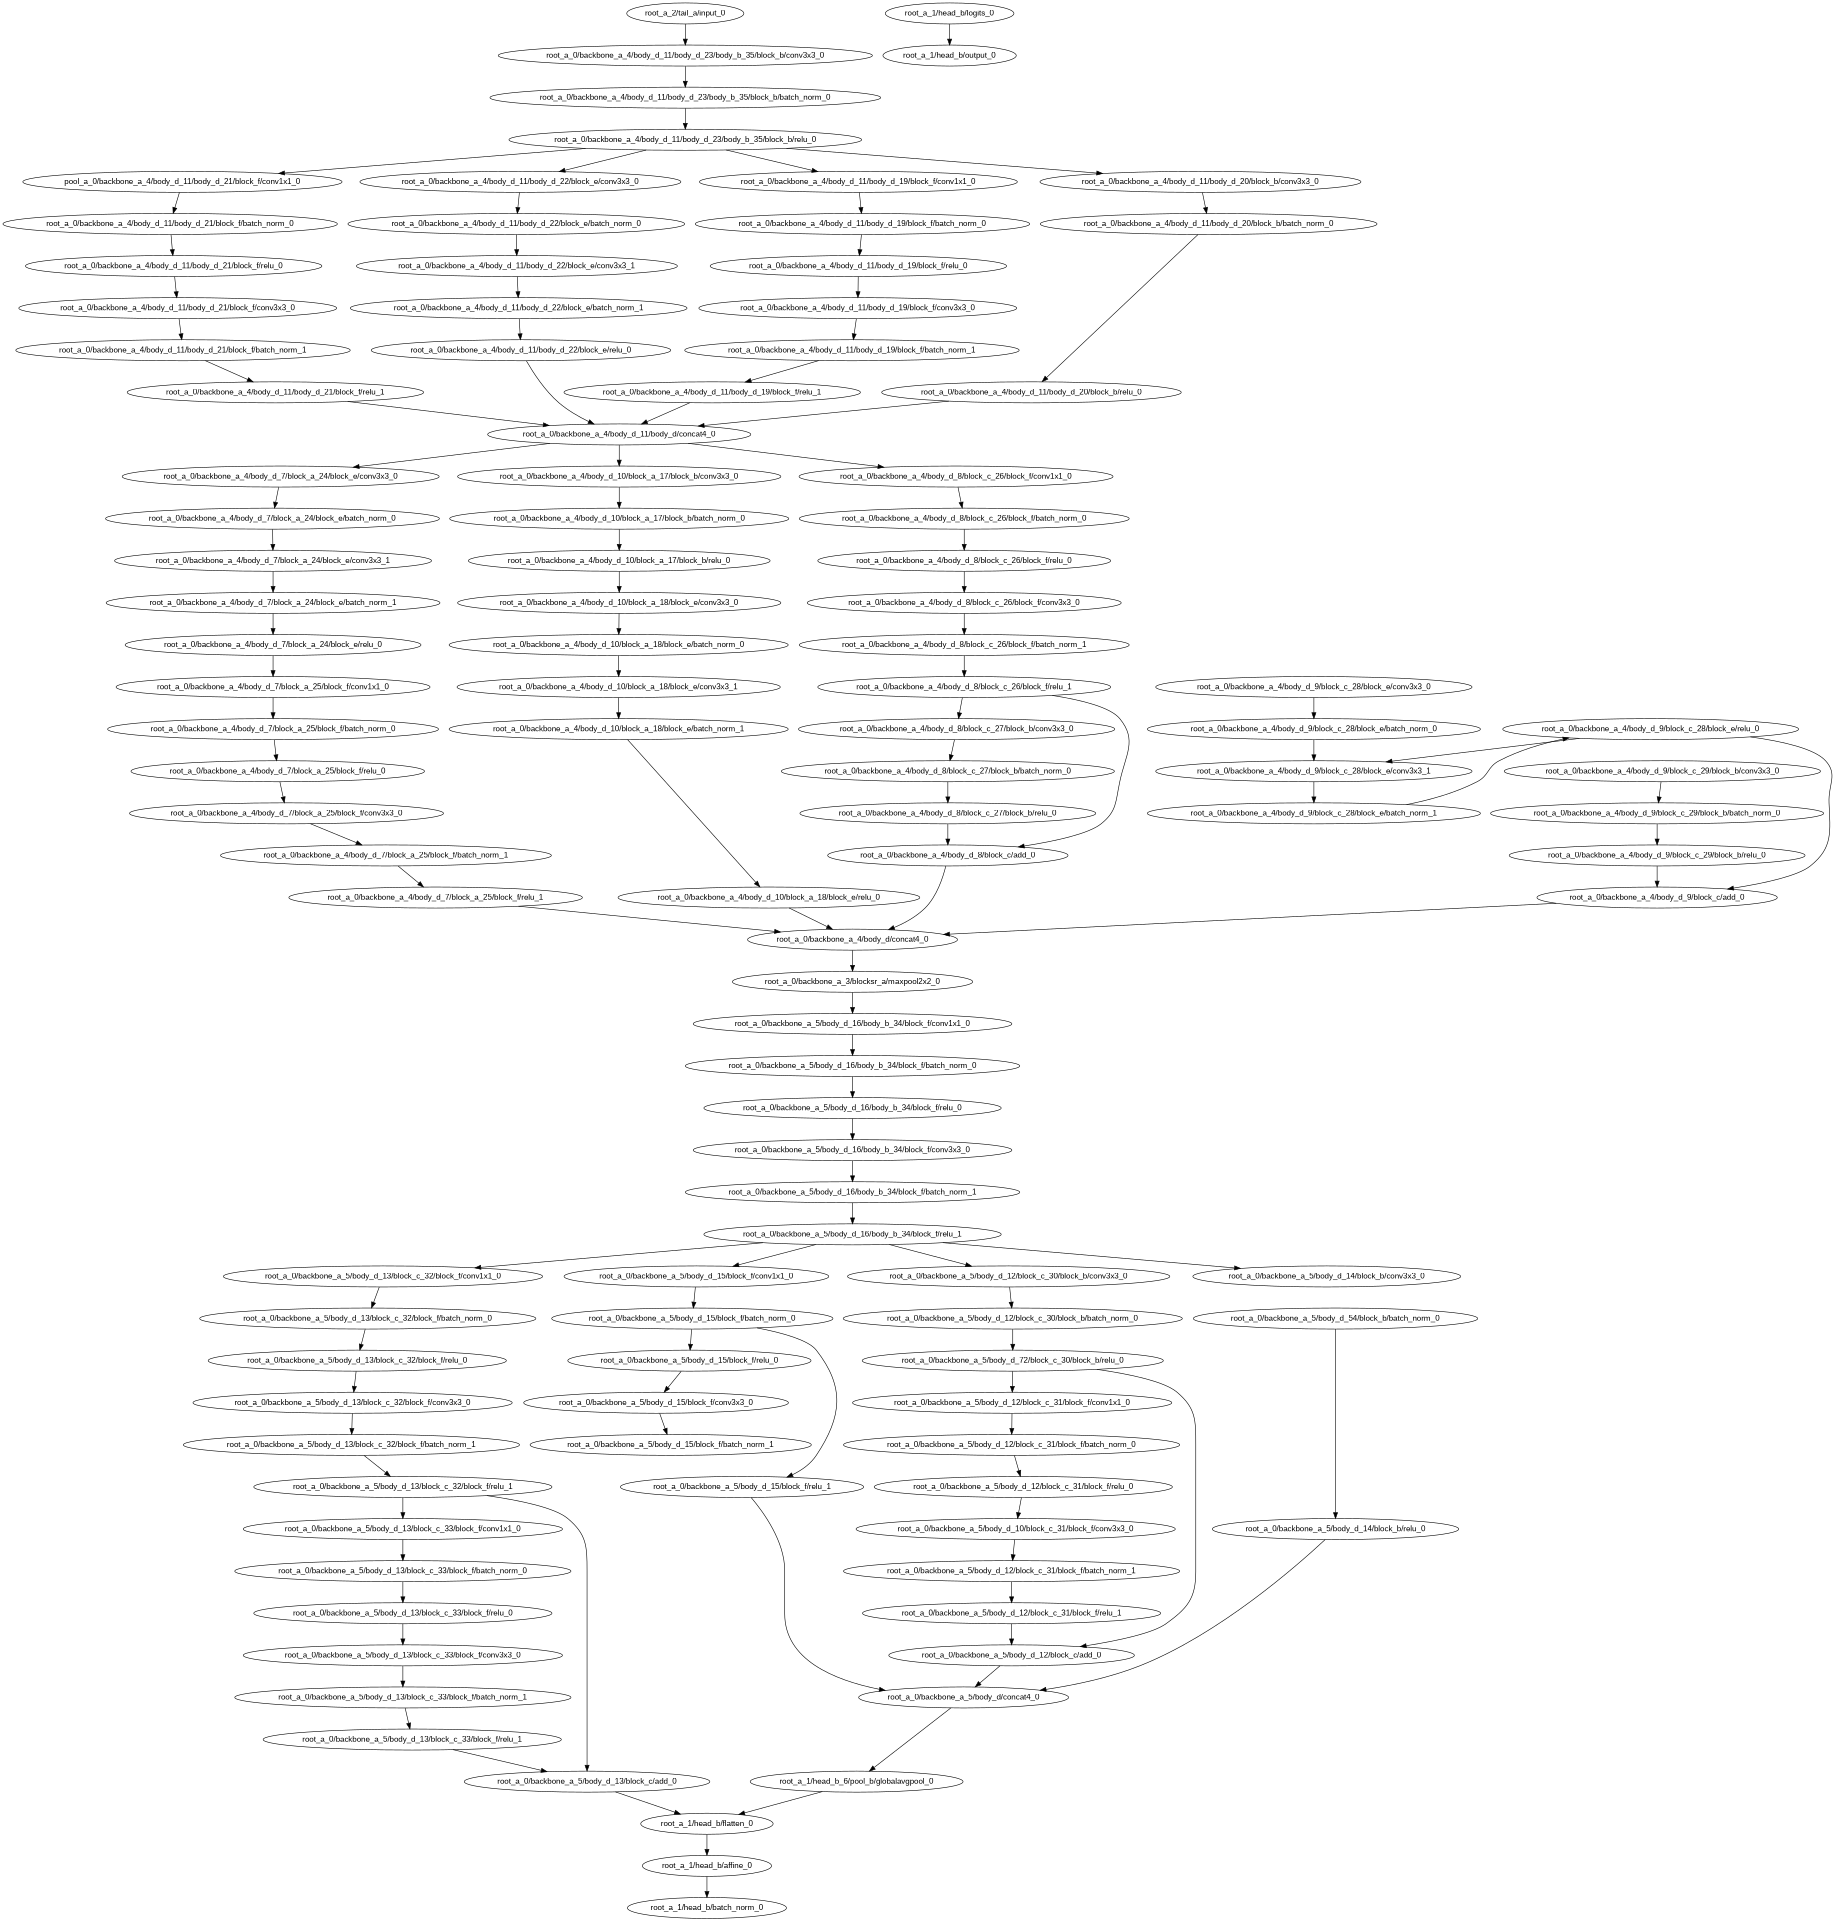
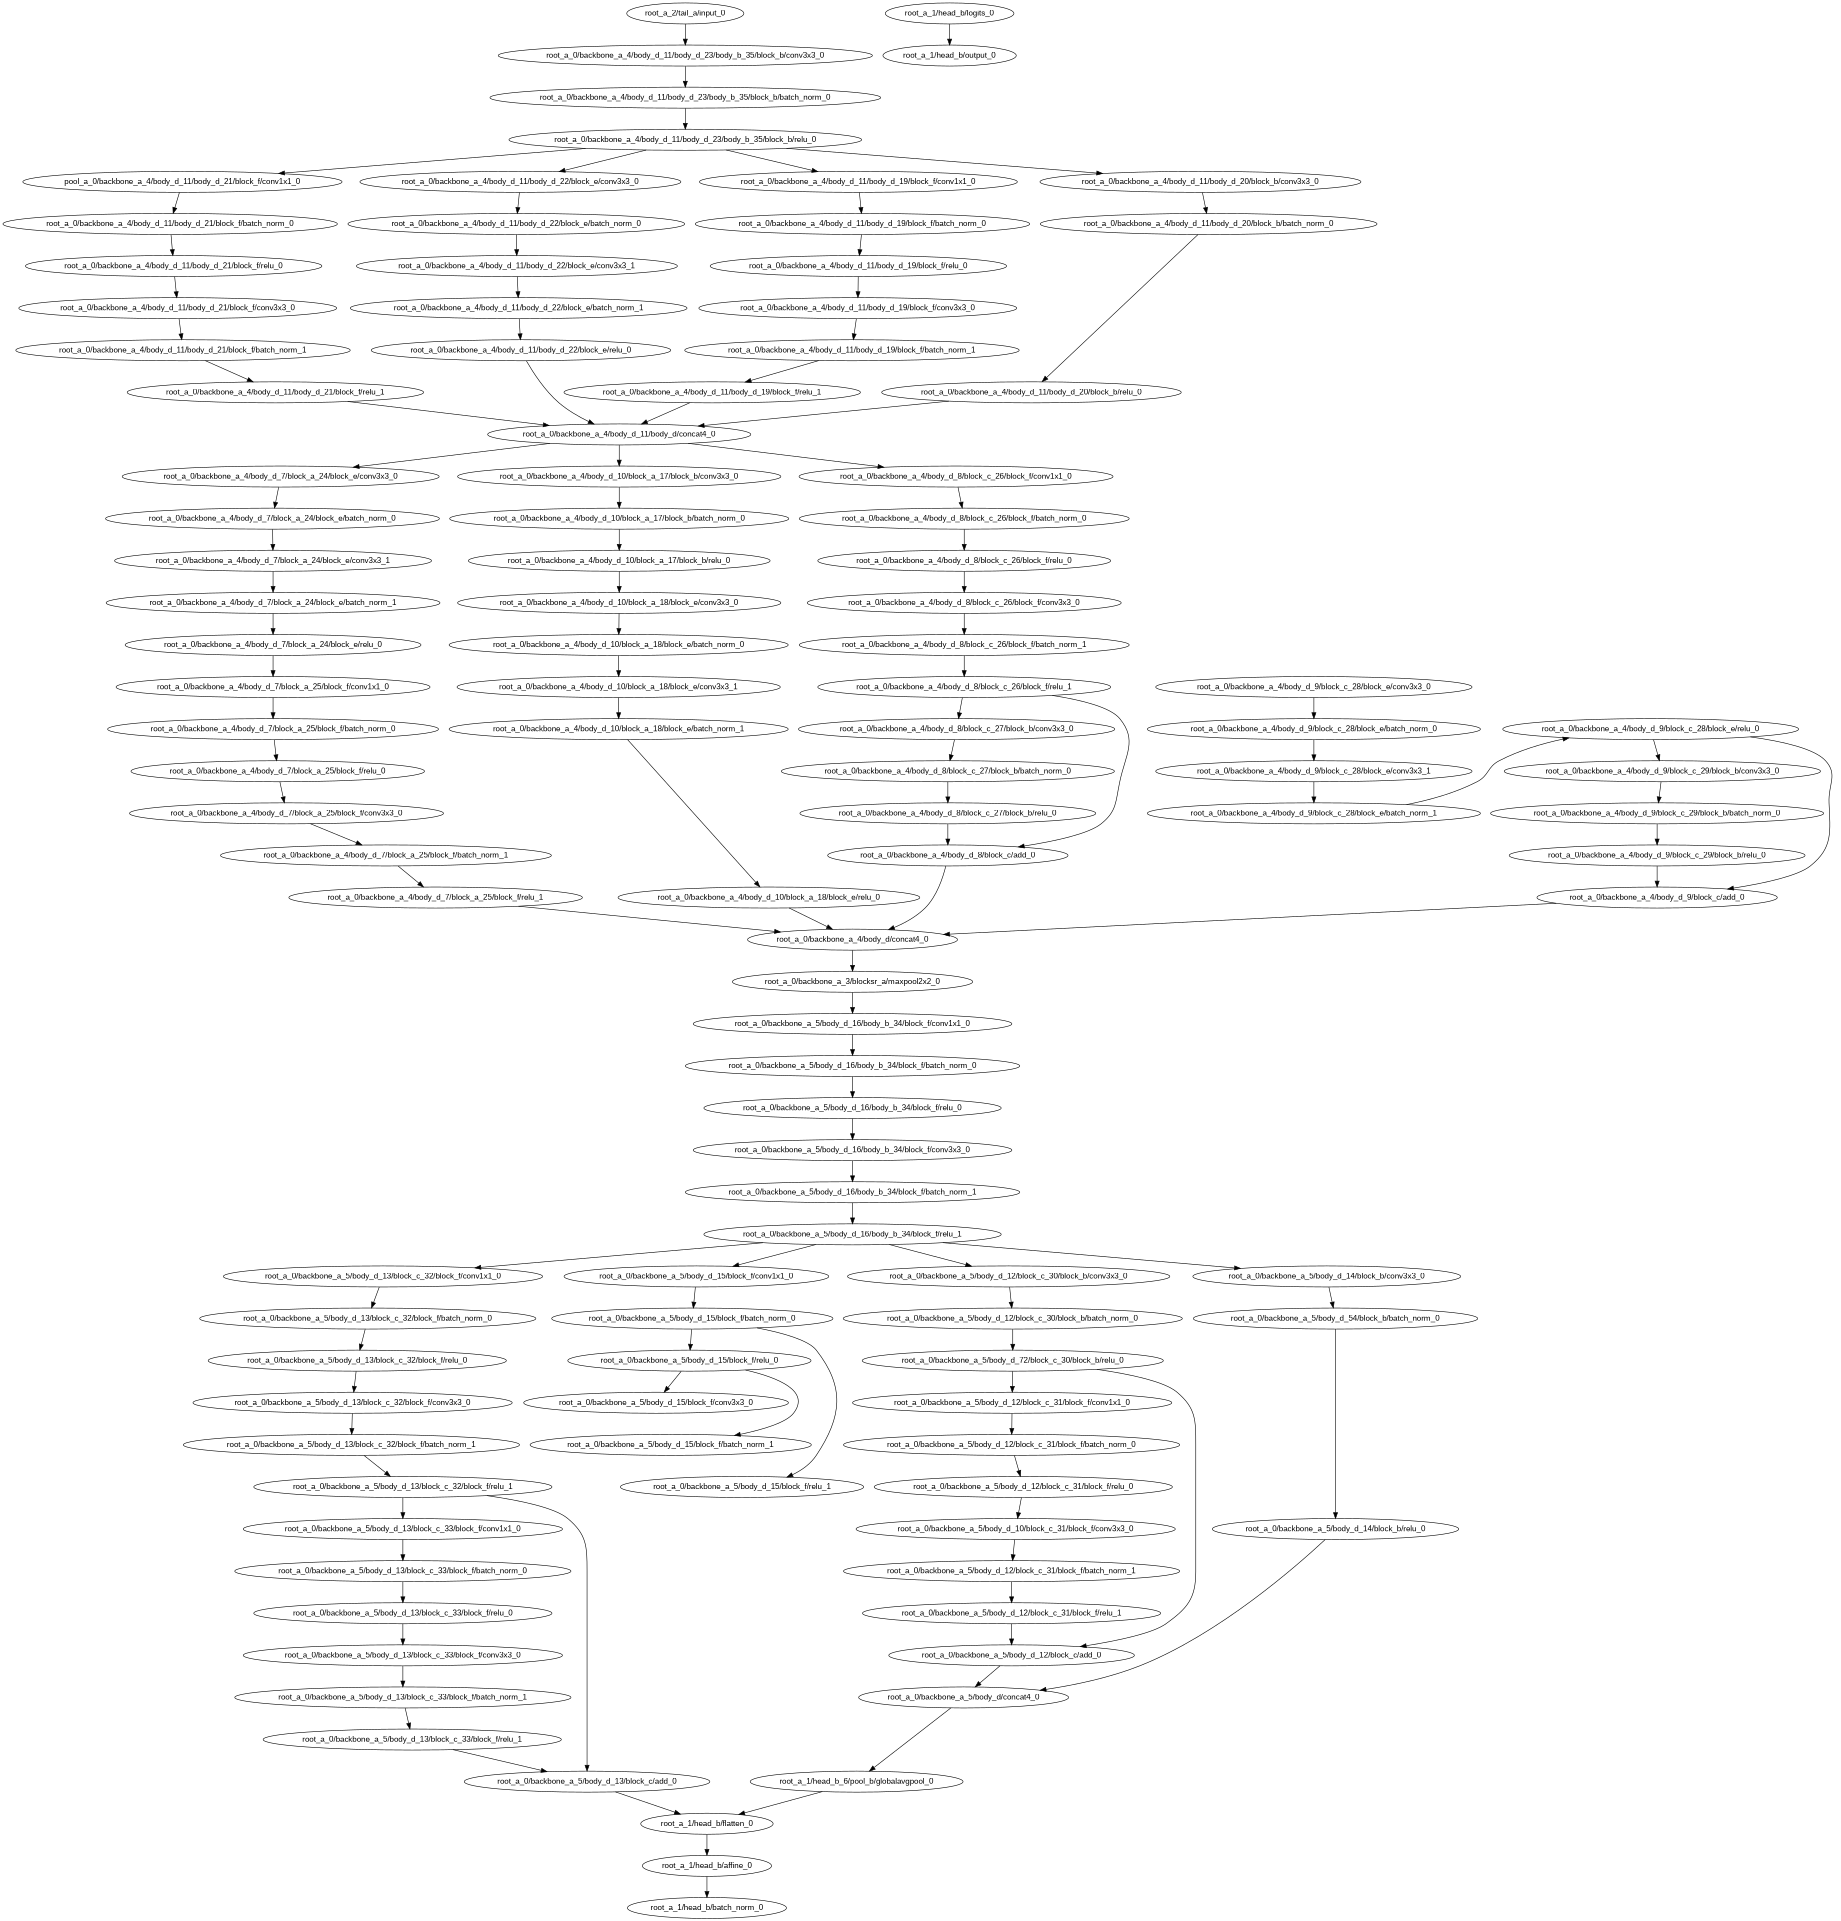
(1486, 750) -> (1656, 747)
none -> (1330, 1295)
(662, 1421) -> (798, 1404)
(785, 1617) -> none
